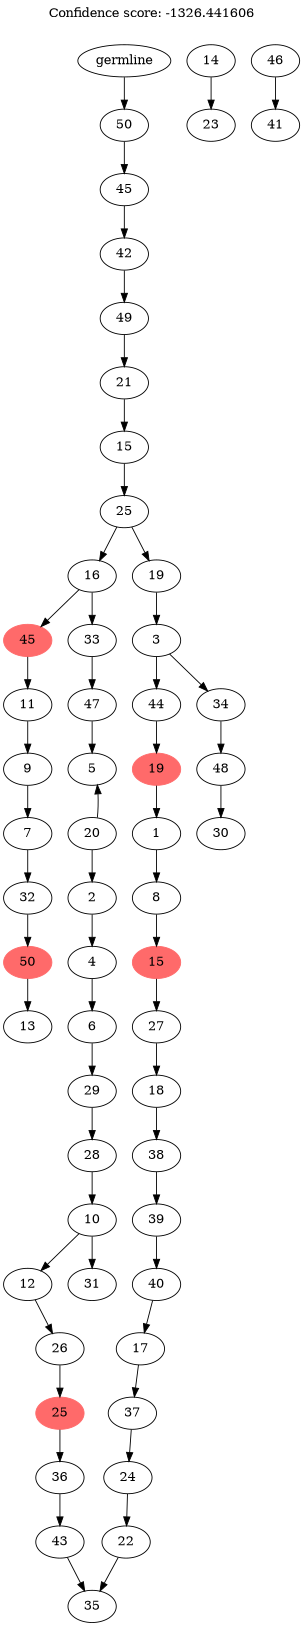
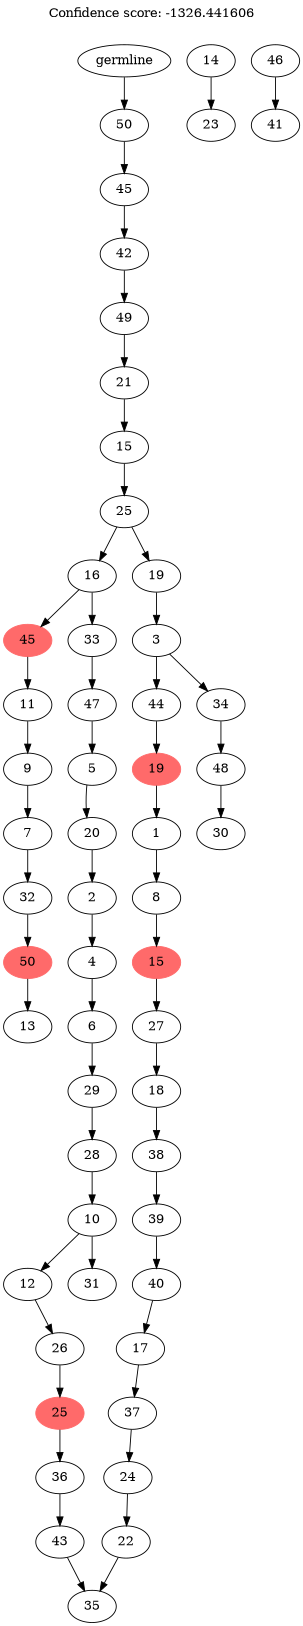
(98, 806) -> (86, 797)
